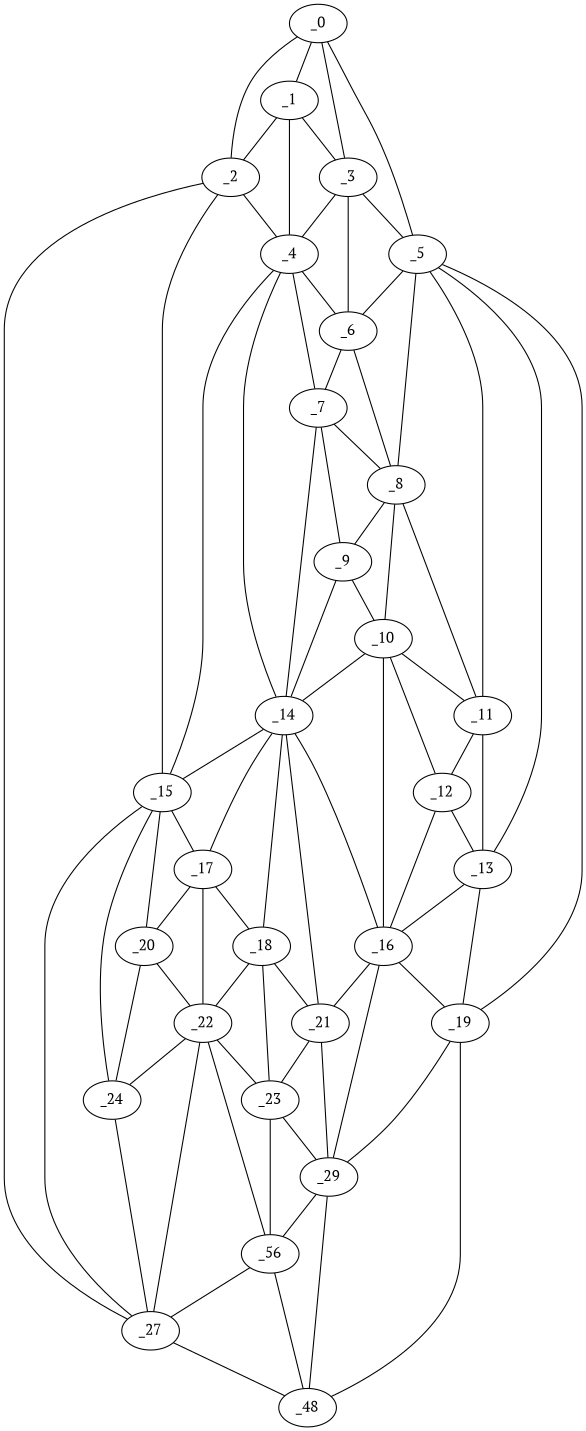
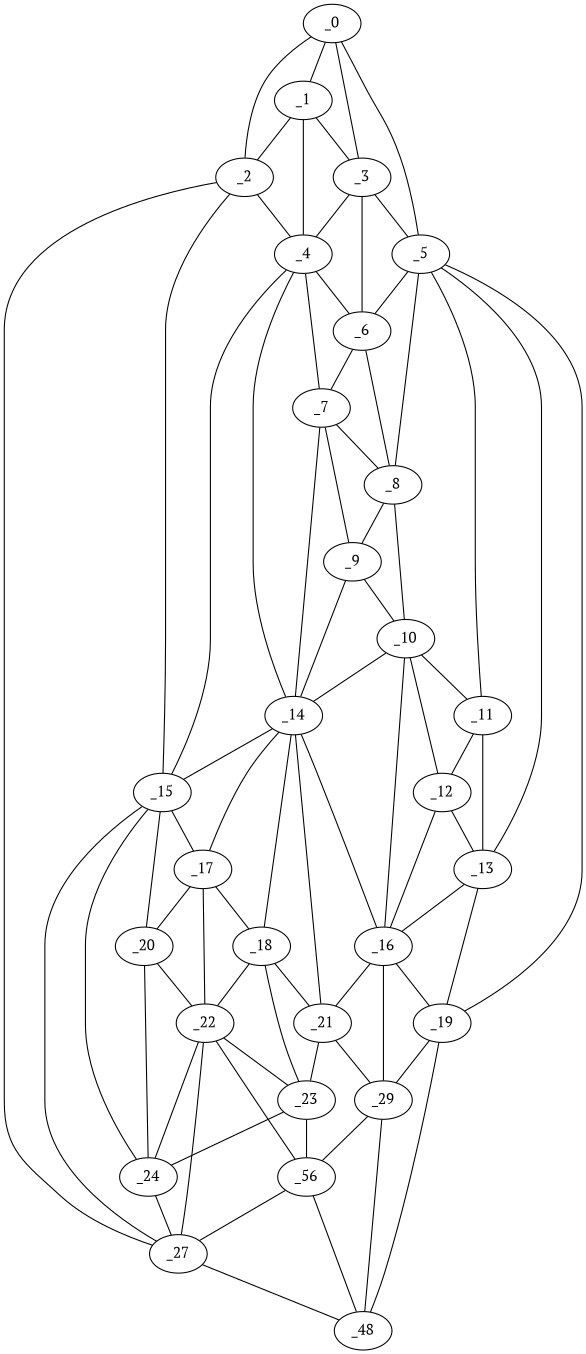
(440, 600) -> none
(300, 1139) -> (228, 1139)
